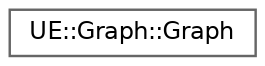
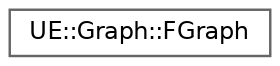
(133, 33) -> (140, 33)
